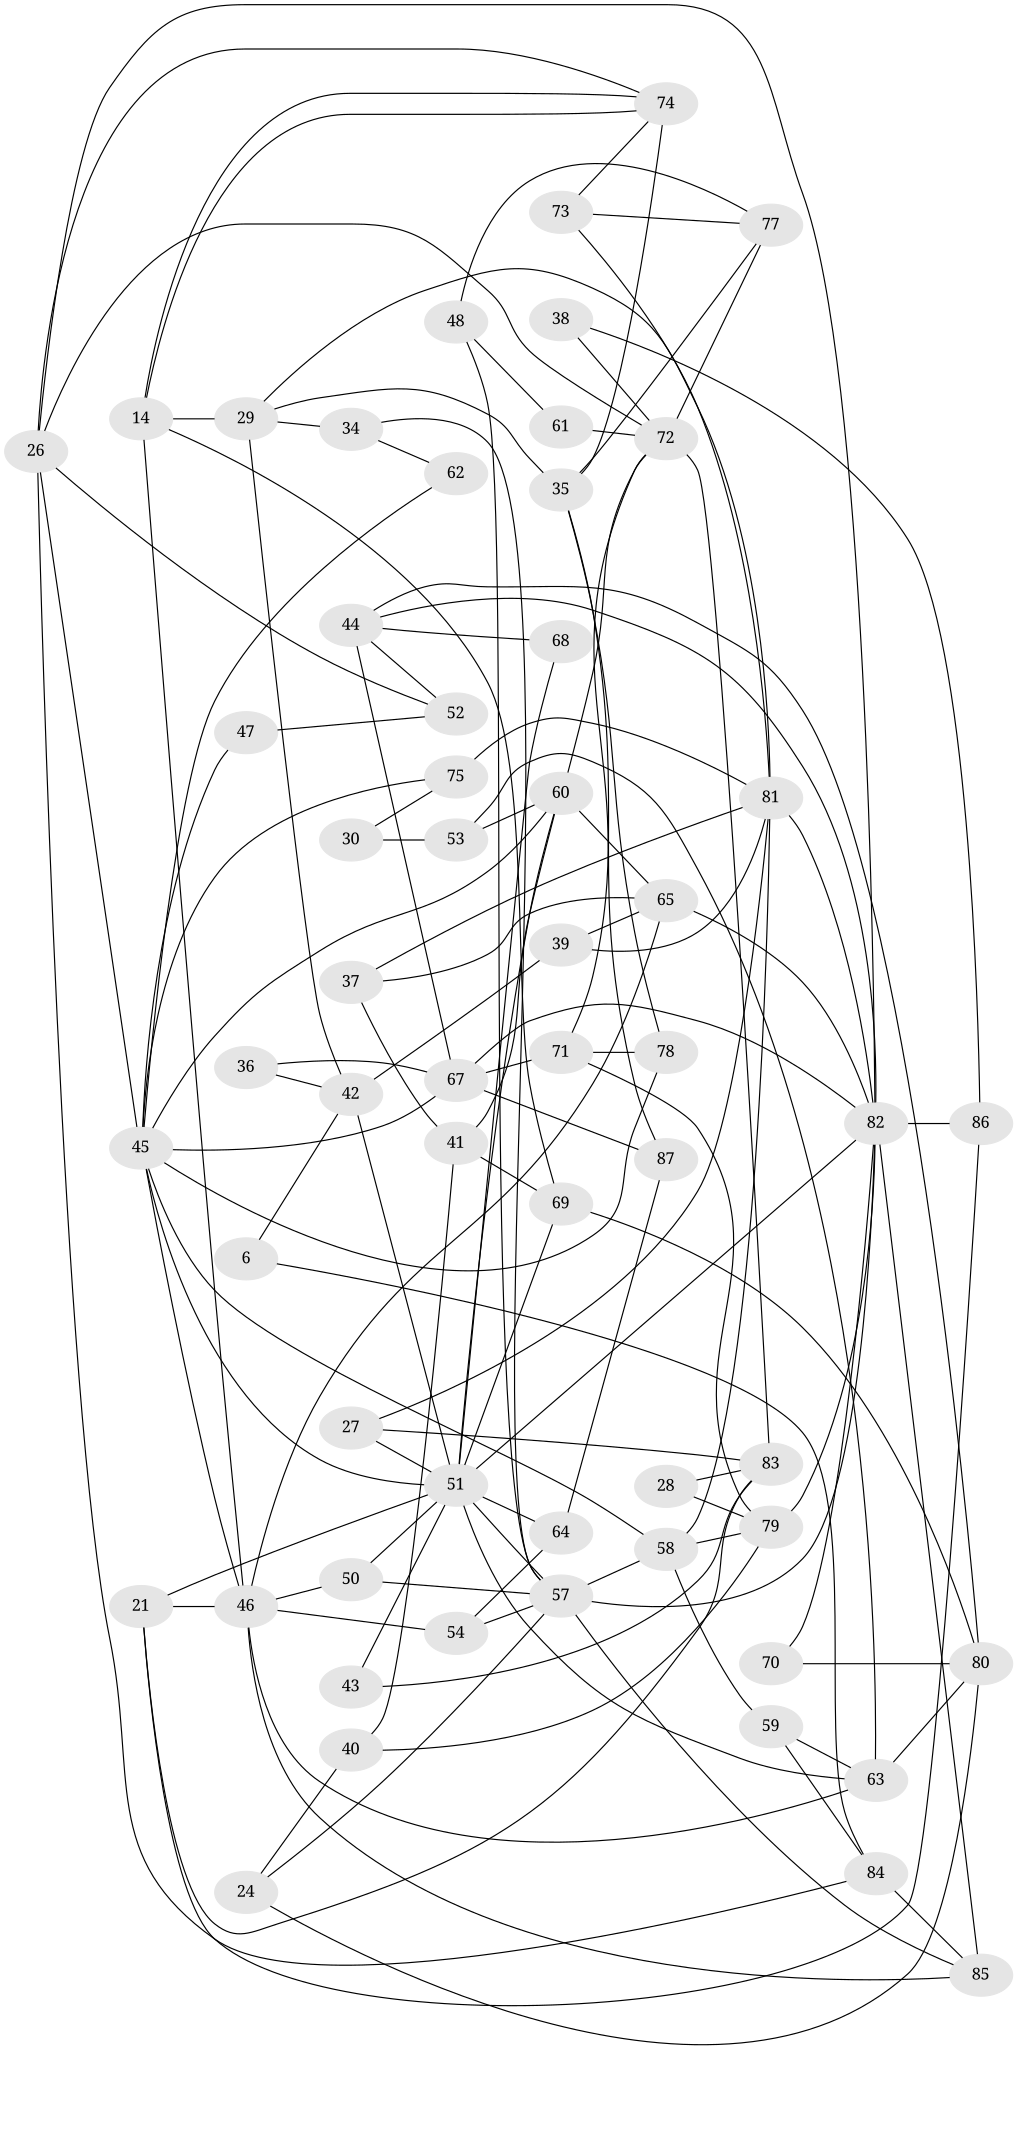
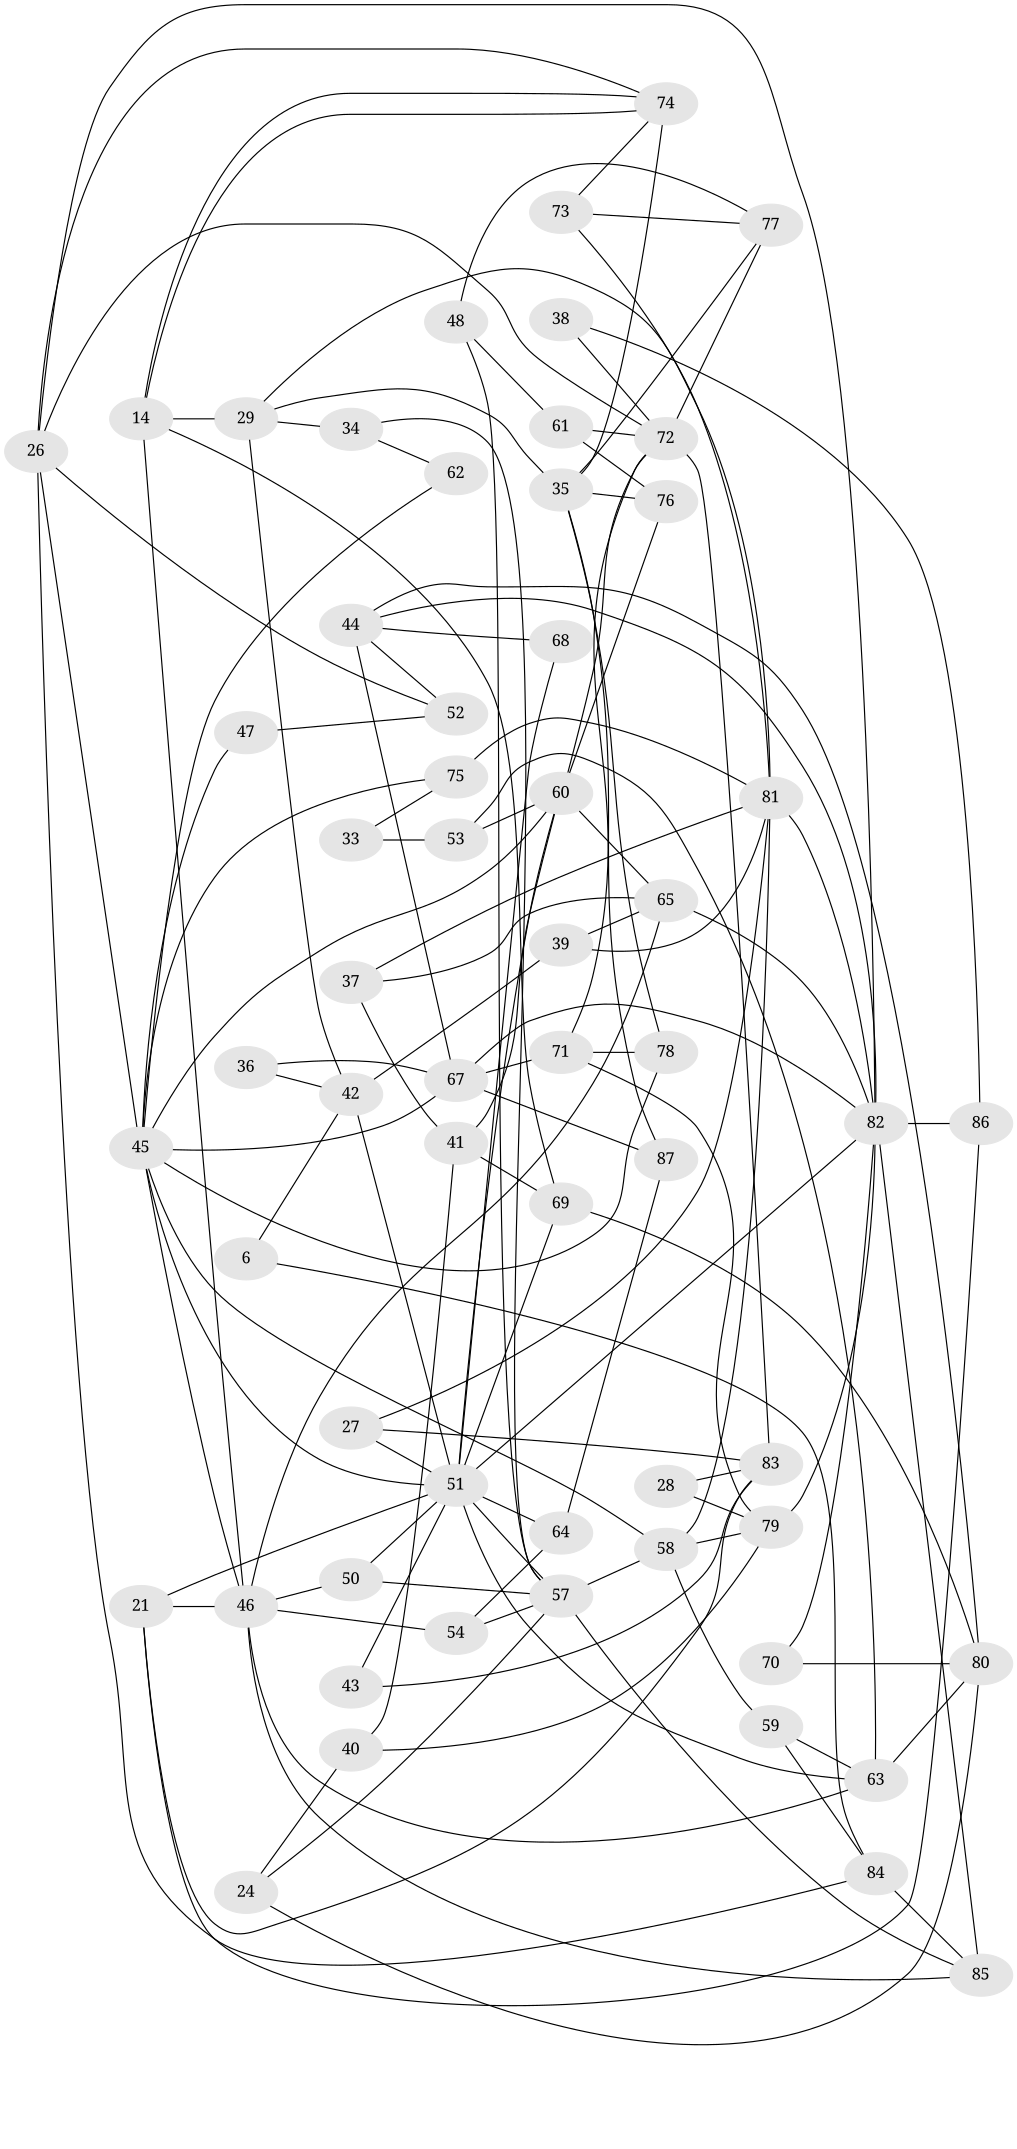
none -> (666, 502)
(351, 840) -> (351, 840)
(813, 1542) -> none
